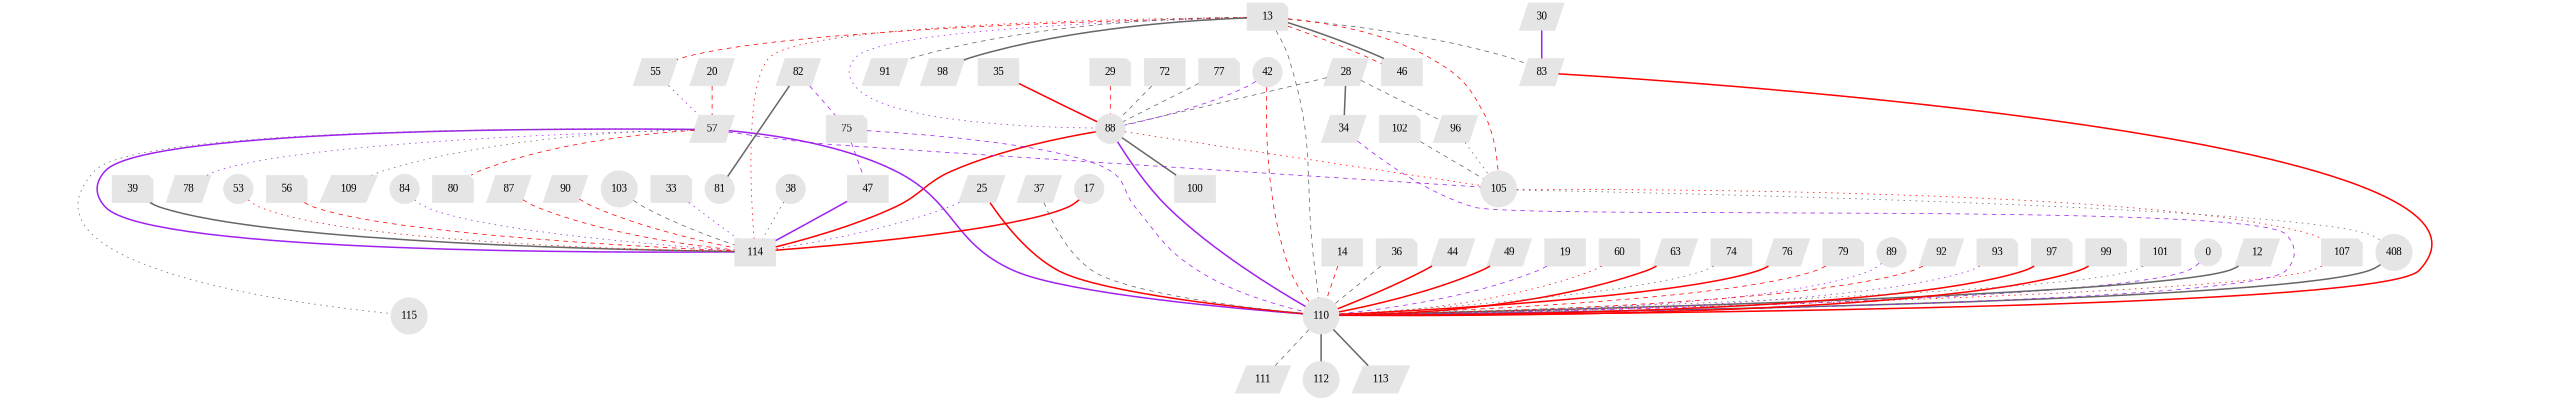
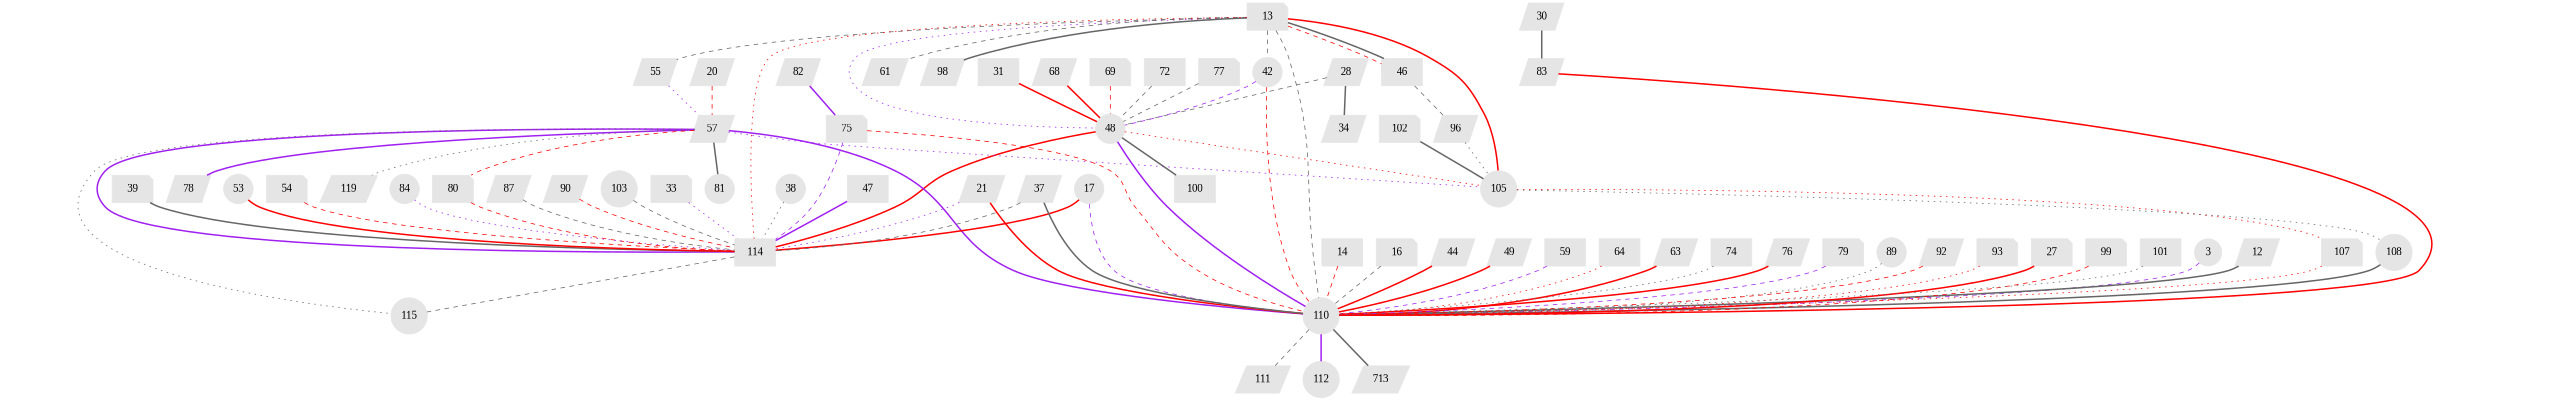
(961, 28) -> (961, 28)
(1409, 35) -> (1267, 44)
(1542, 44) -> (1542, 44)
(1425, 56) -> (1425, 56)
(885, 72) -> (885, 72)
(998, 72) -> (998, 72)
none -> (1054, 72)
(1110, 72) -> (1110, 72)
(1401, 100) -> (1429, 101)
(822, 101) -> (822, 101)
(760, 129) -> (716, 158)
(1110, 129) -> (1110, 129)
(449, 141) -> (449, 141)
(1452, 160) -> (1452, 160)
(858, 161) -> (819, 197)
(1104, 163) -> (1104, 163)
(1110, 171) -> (1110, 171)
(287, 189) -> (287, 189)
(349, 189) -> (349, 189)
(982, 189) -> (982, 189)
none -> (548, 227)
none -> (931, 230)
(627, 233) -> (627, 233)
(415, 235) -> (415, 235)
(1397, 252) -> (1397, 252)
(1565, 252) -> (1565, 252)
(1620, 252) -> (1620, 252)
(2052, 252) -> (2052, 252)
(2208, 252) -> (2208, 252)
(2394, 252) -> (2394, 252)
(2294, 253) -> (1132, 281)
none -> (581, 284)
(1140, 288) -> (1132, 286)
(1584, 303) -> (1584, 303)
(1613, 307) -> (1613, 307)
(1661, 307) -> (1661, 307)
(1716, 310) -> (1716, 310)
(1321, 348) -> (1321, 348)
(1381, 379) -> (1381, 379)
